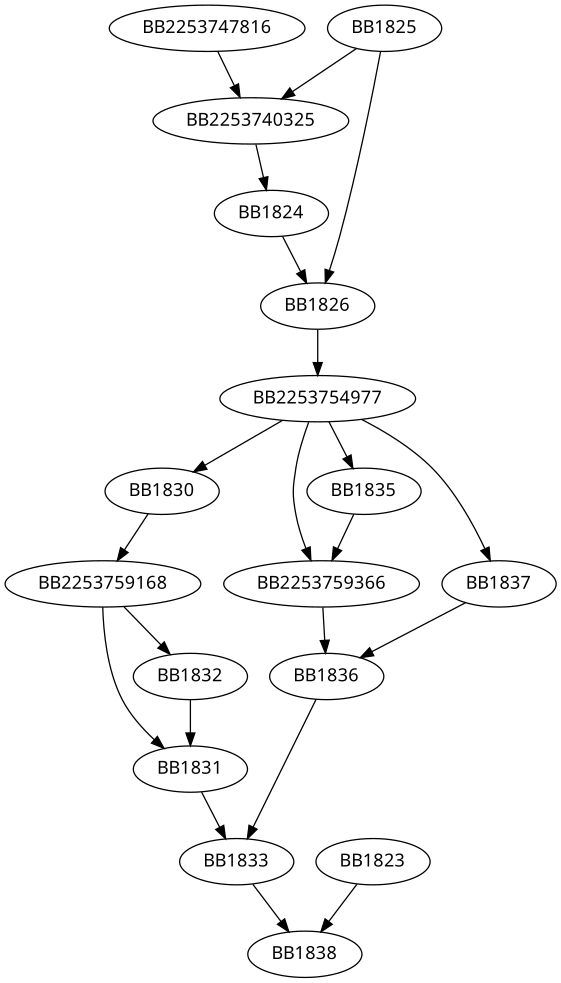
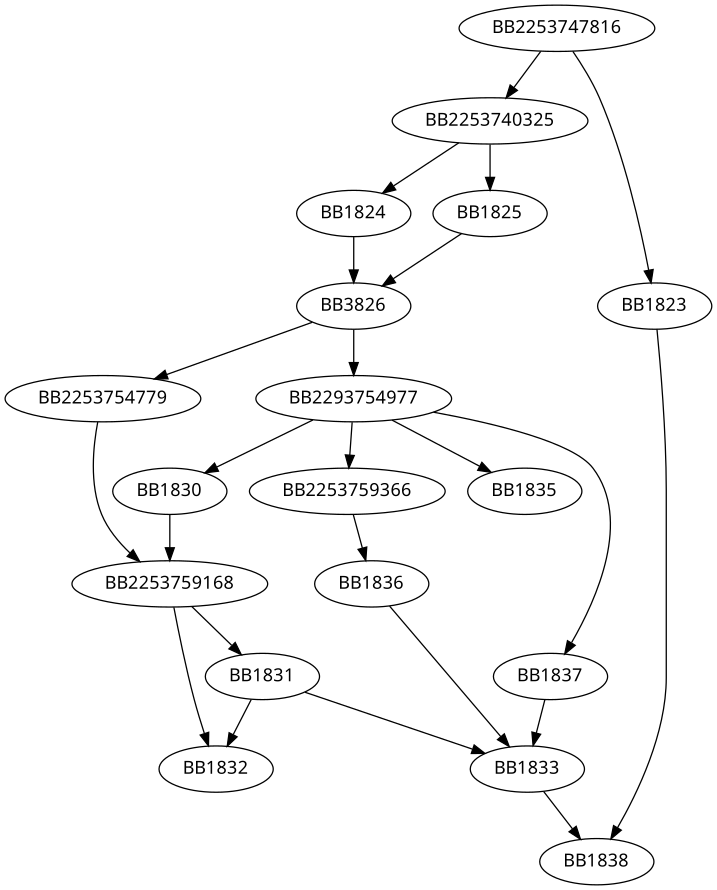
(325, 70) -> (490, 161)
none -> (621, 157)
(318, 306) -> (354, 306)
none -> (103, 399)
(318, 399) -> (354, 399)
(346, 531) -> none
(419, 627) -> (541, 716)
(190, 716) -> (242, 717)
